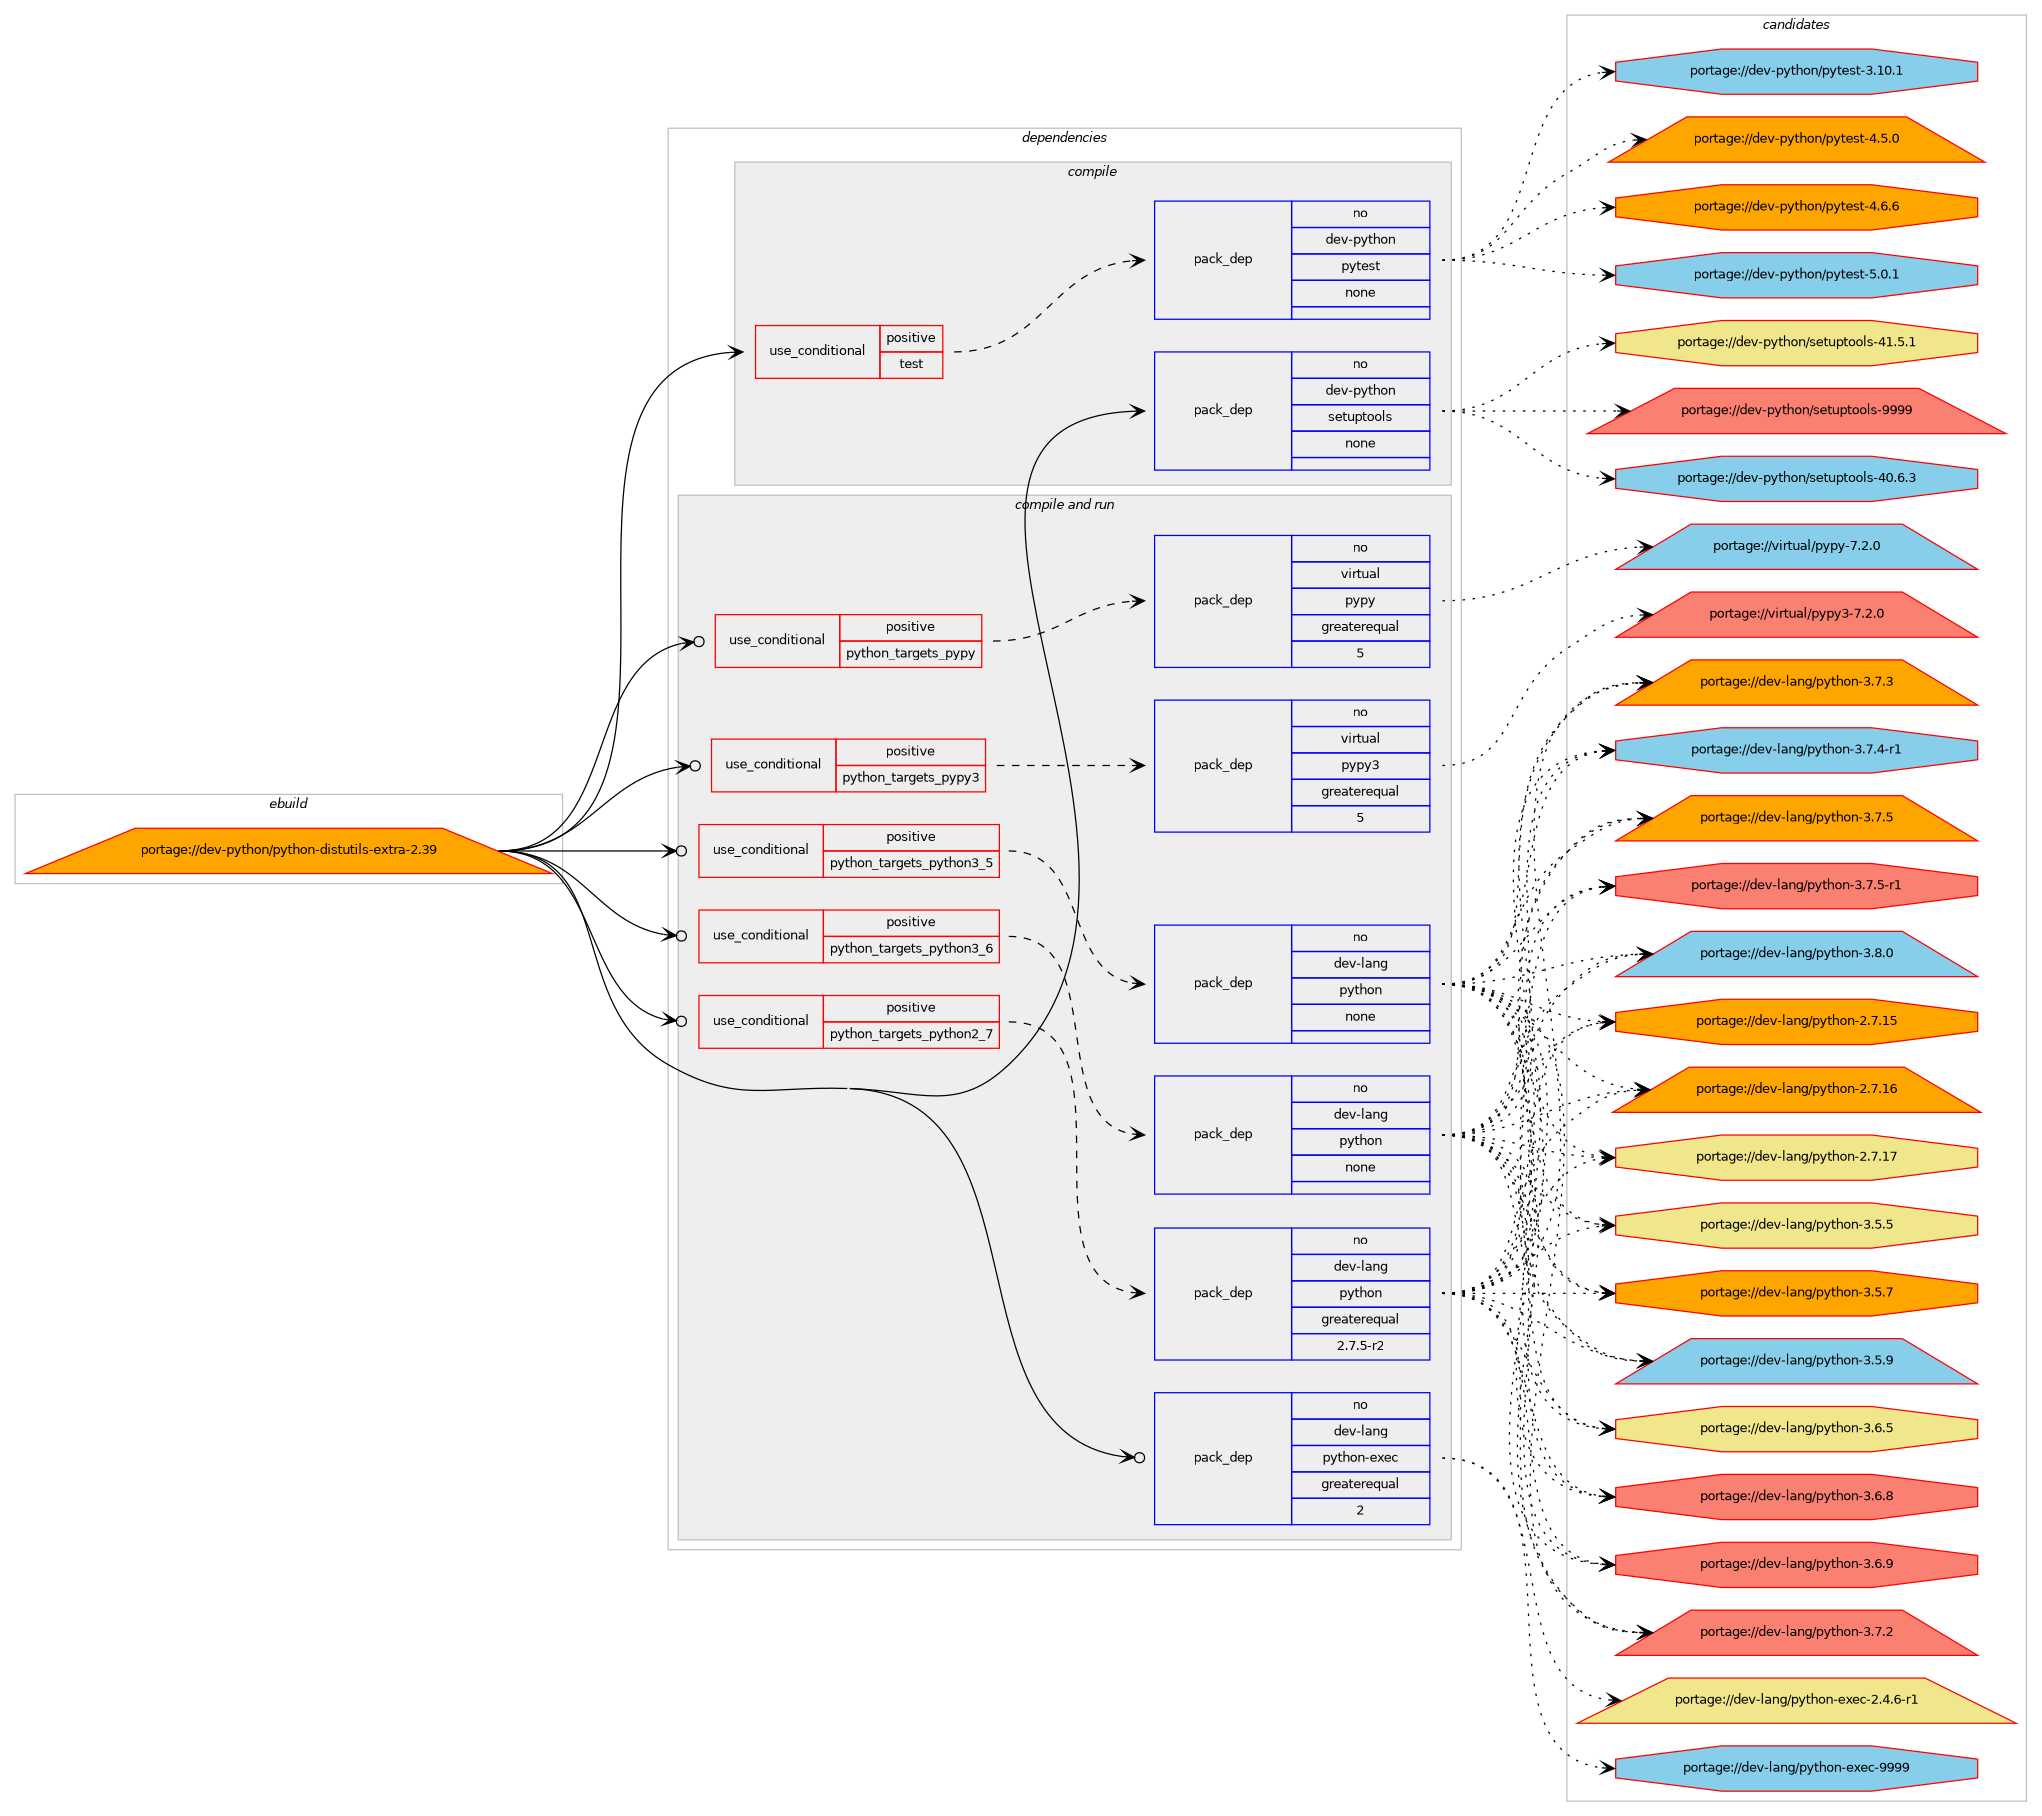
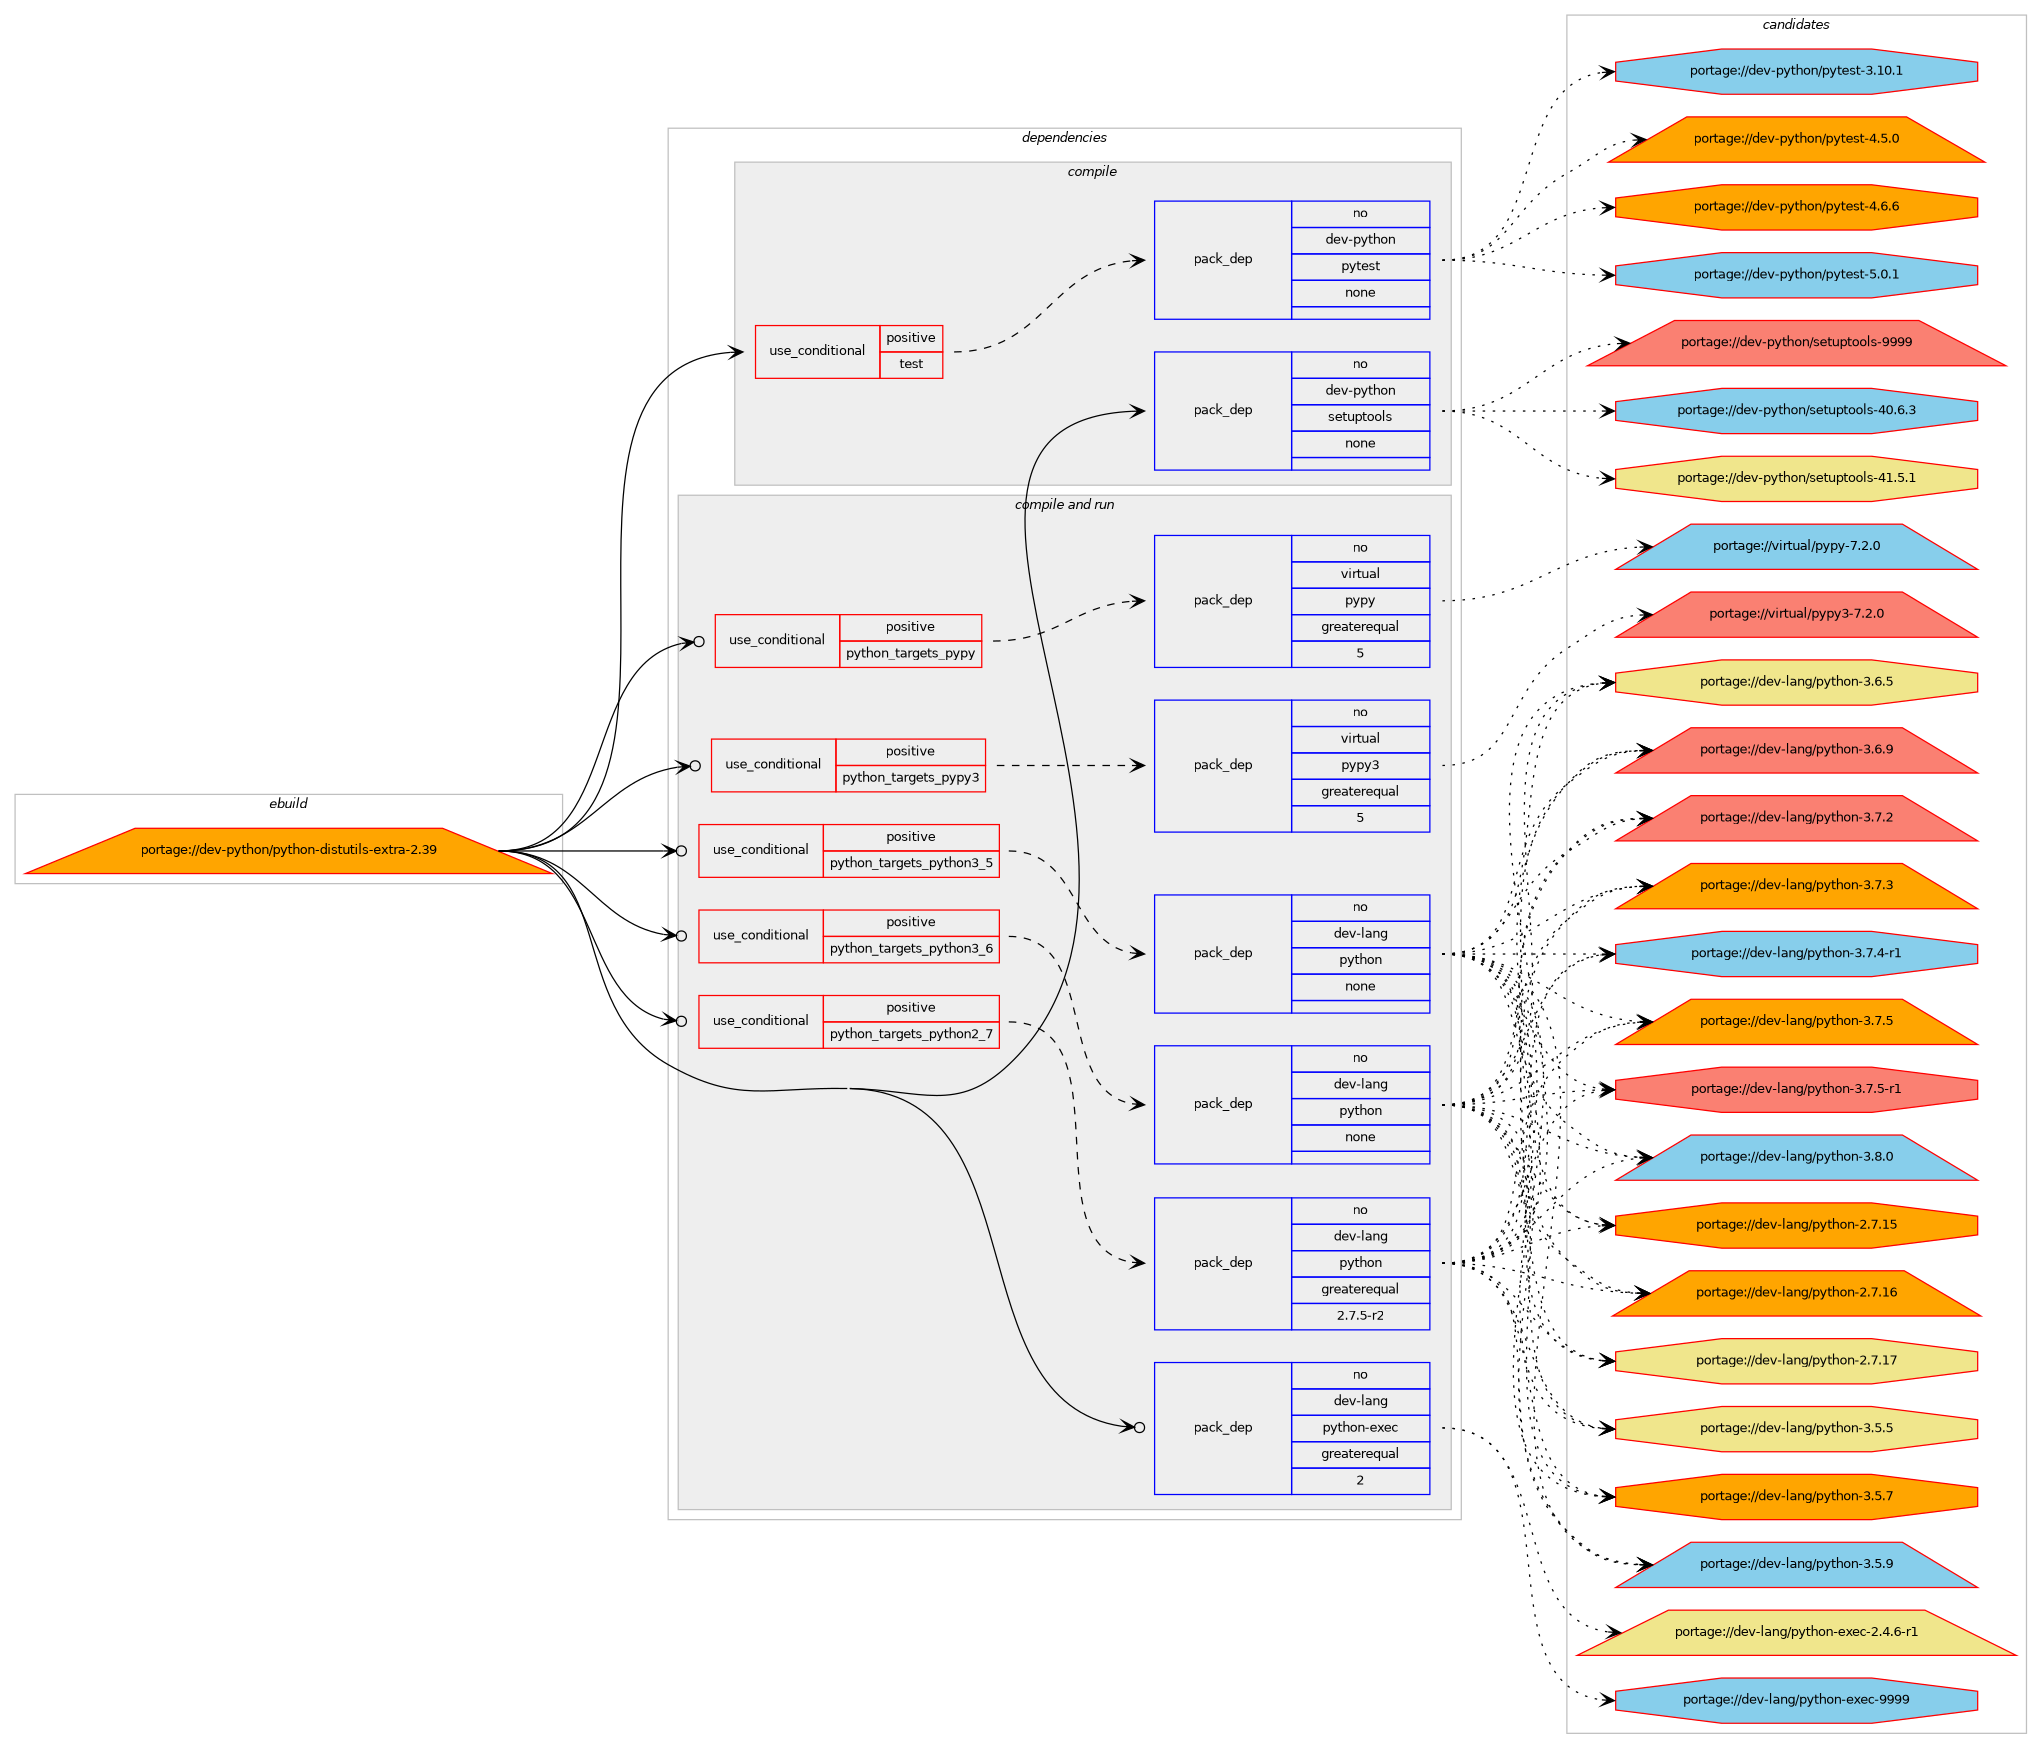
(1797, 1497) -> none
(1797, 1565) -> (1797, 750)
